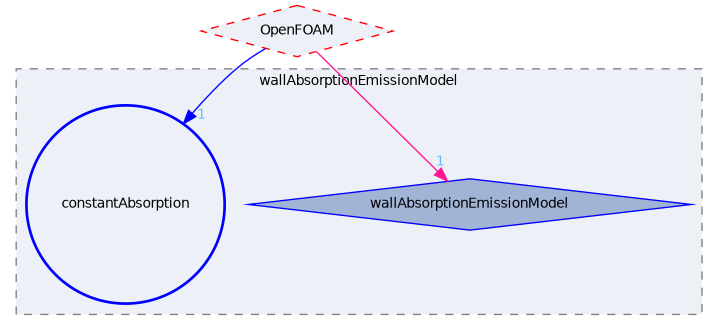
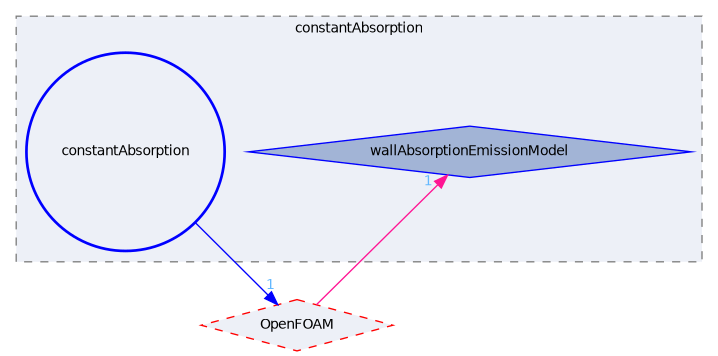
(226, 78) -> (226, 253)
(359, 82) -> (359, 29)
